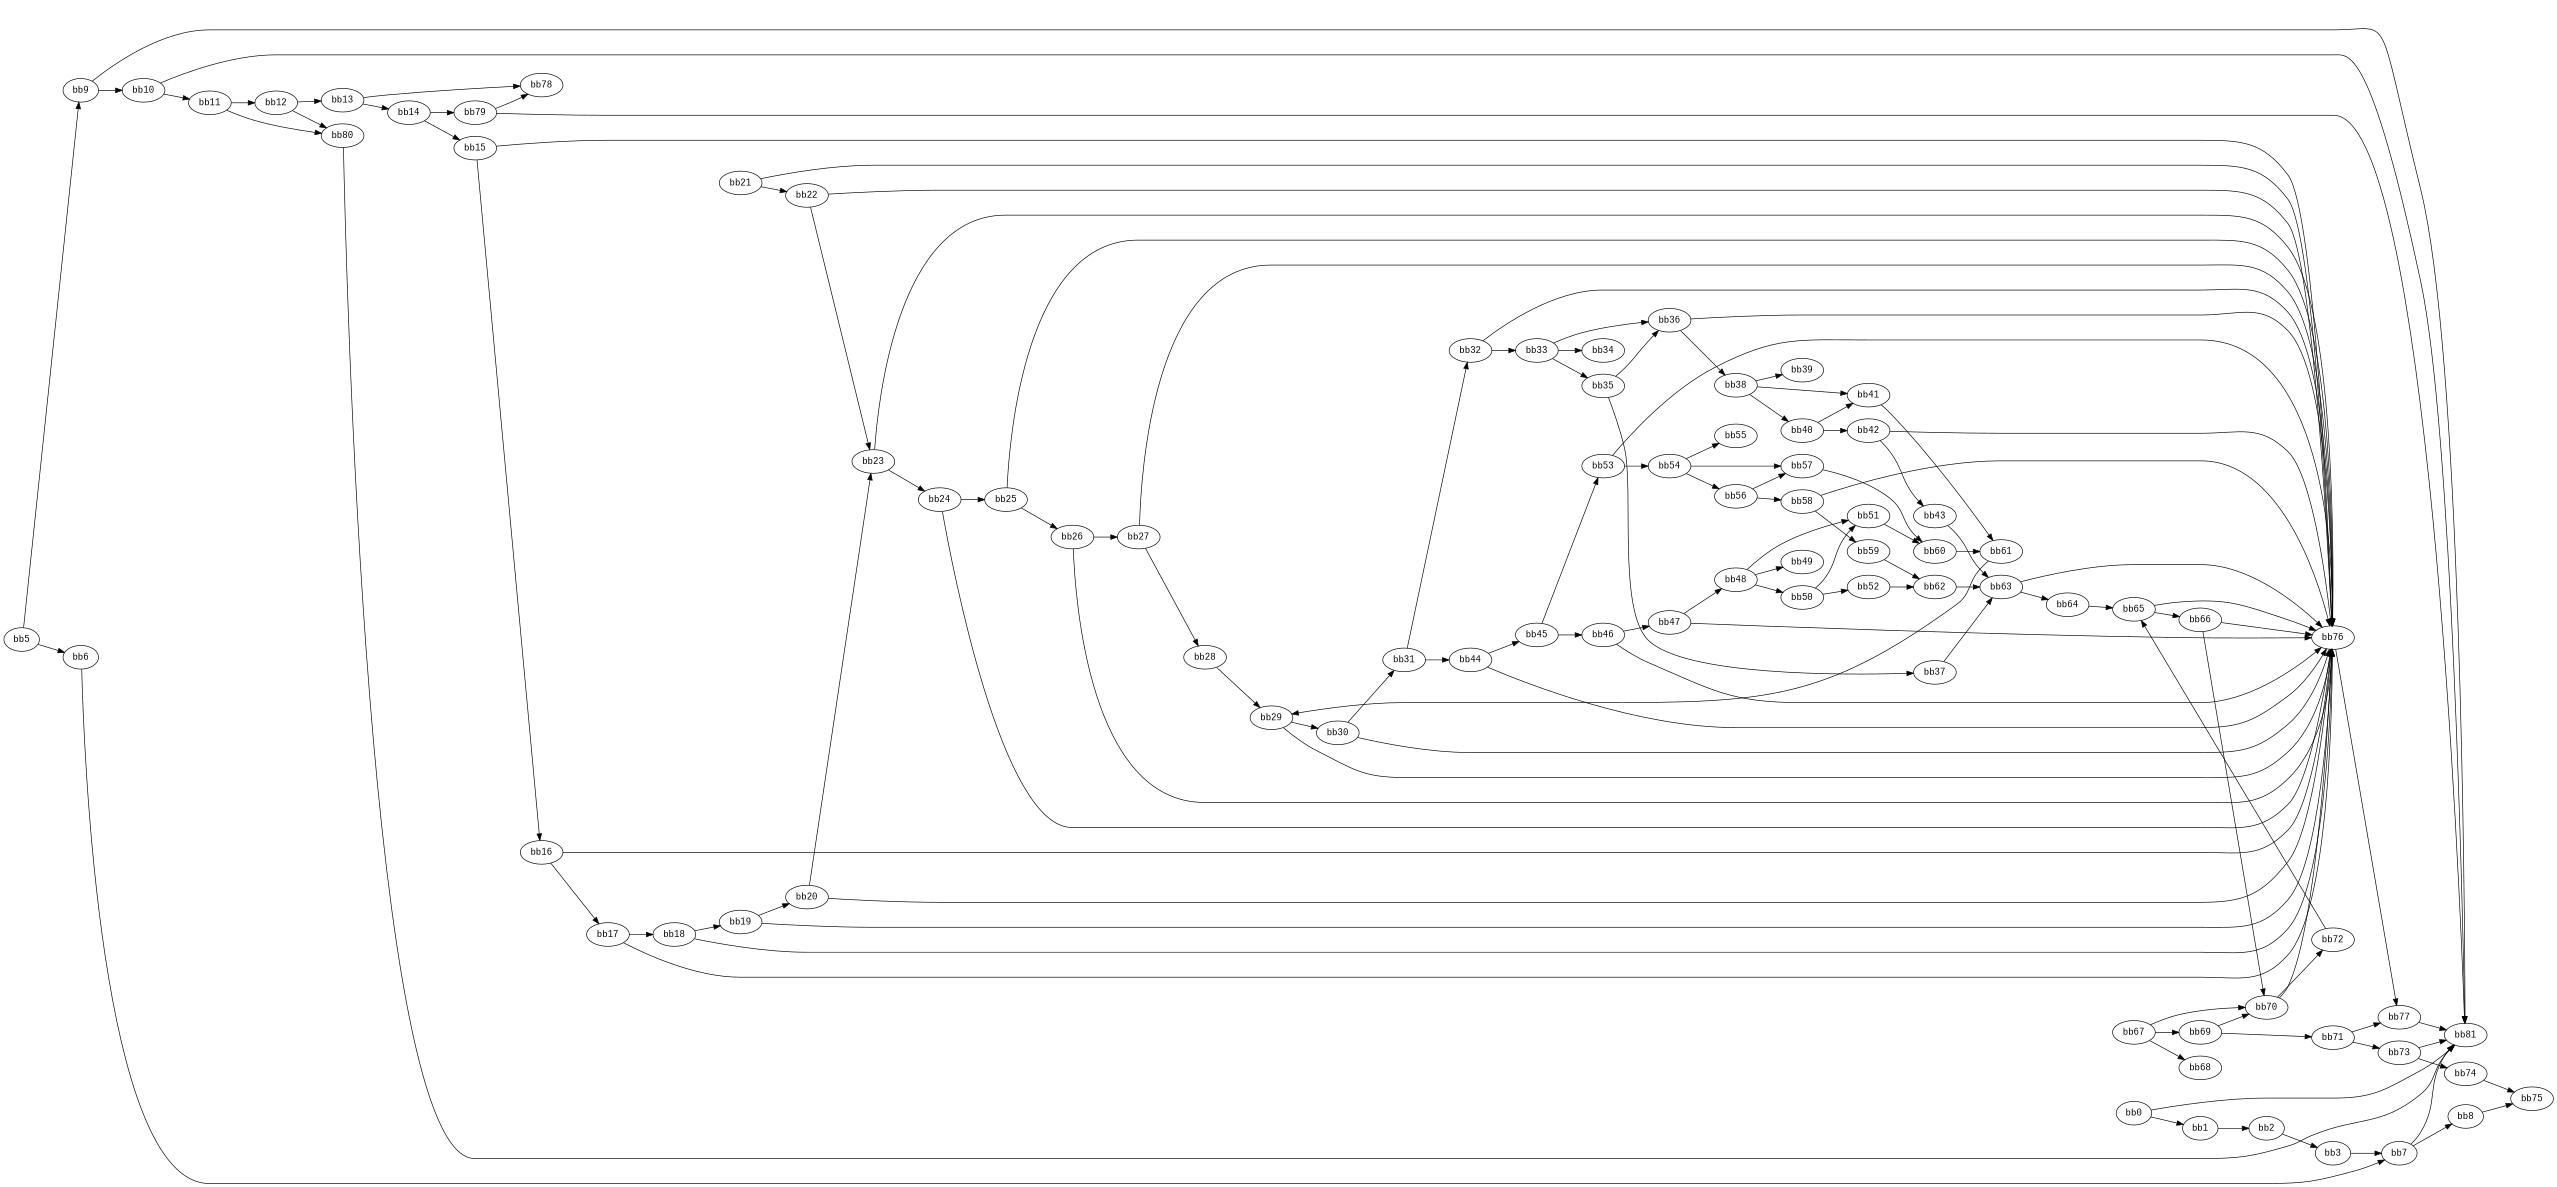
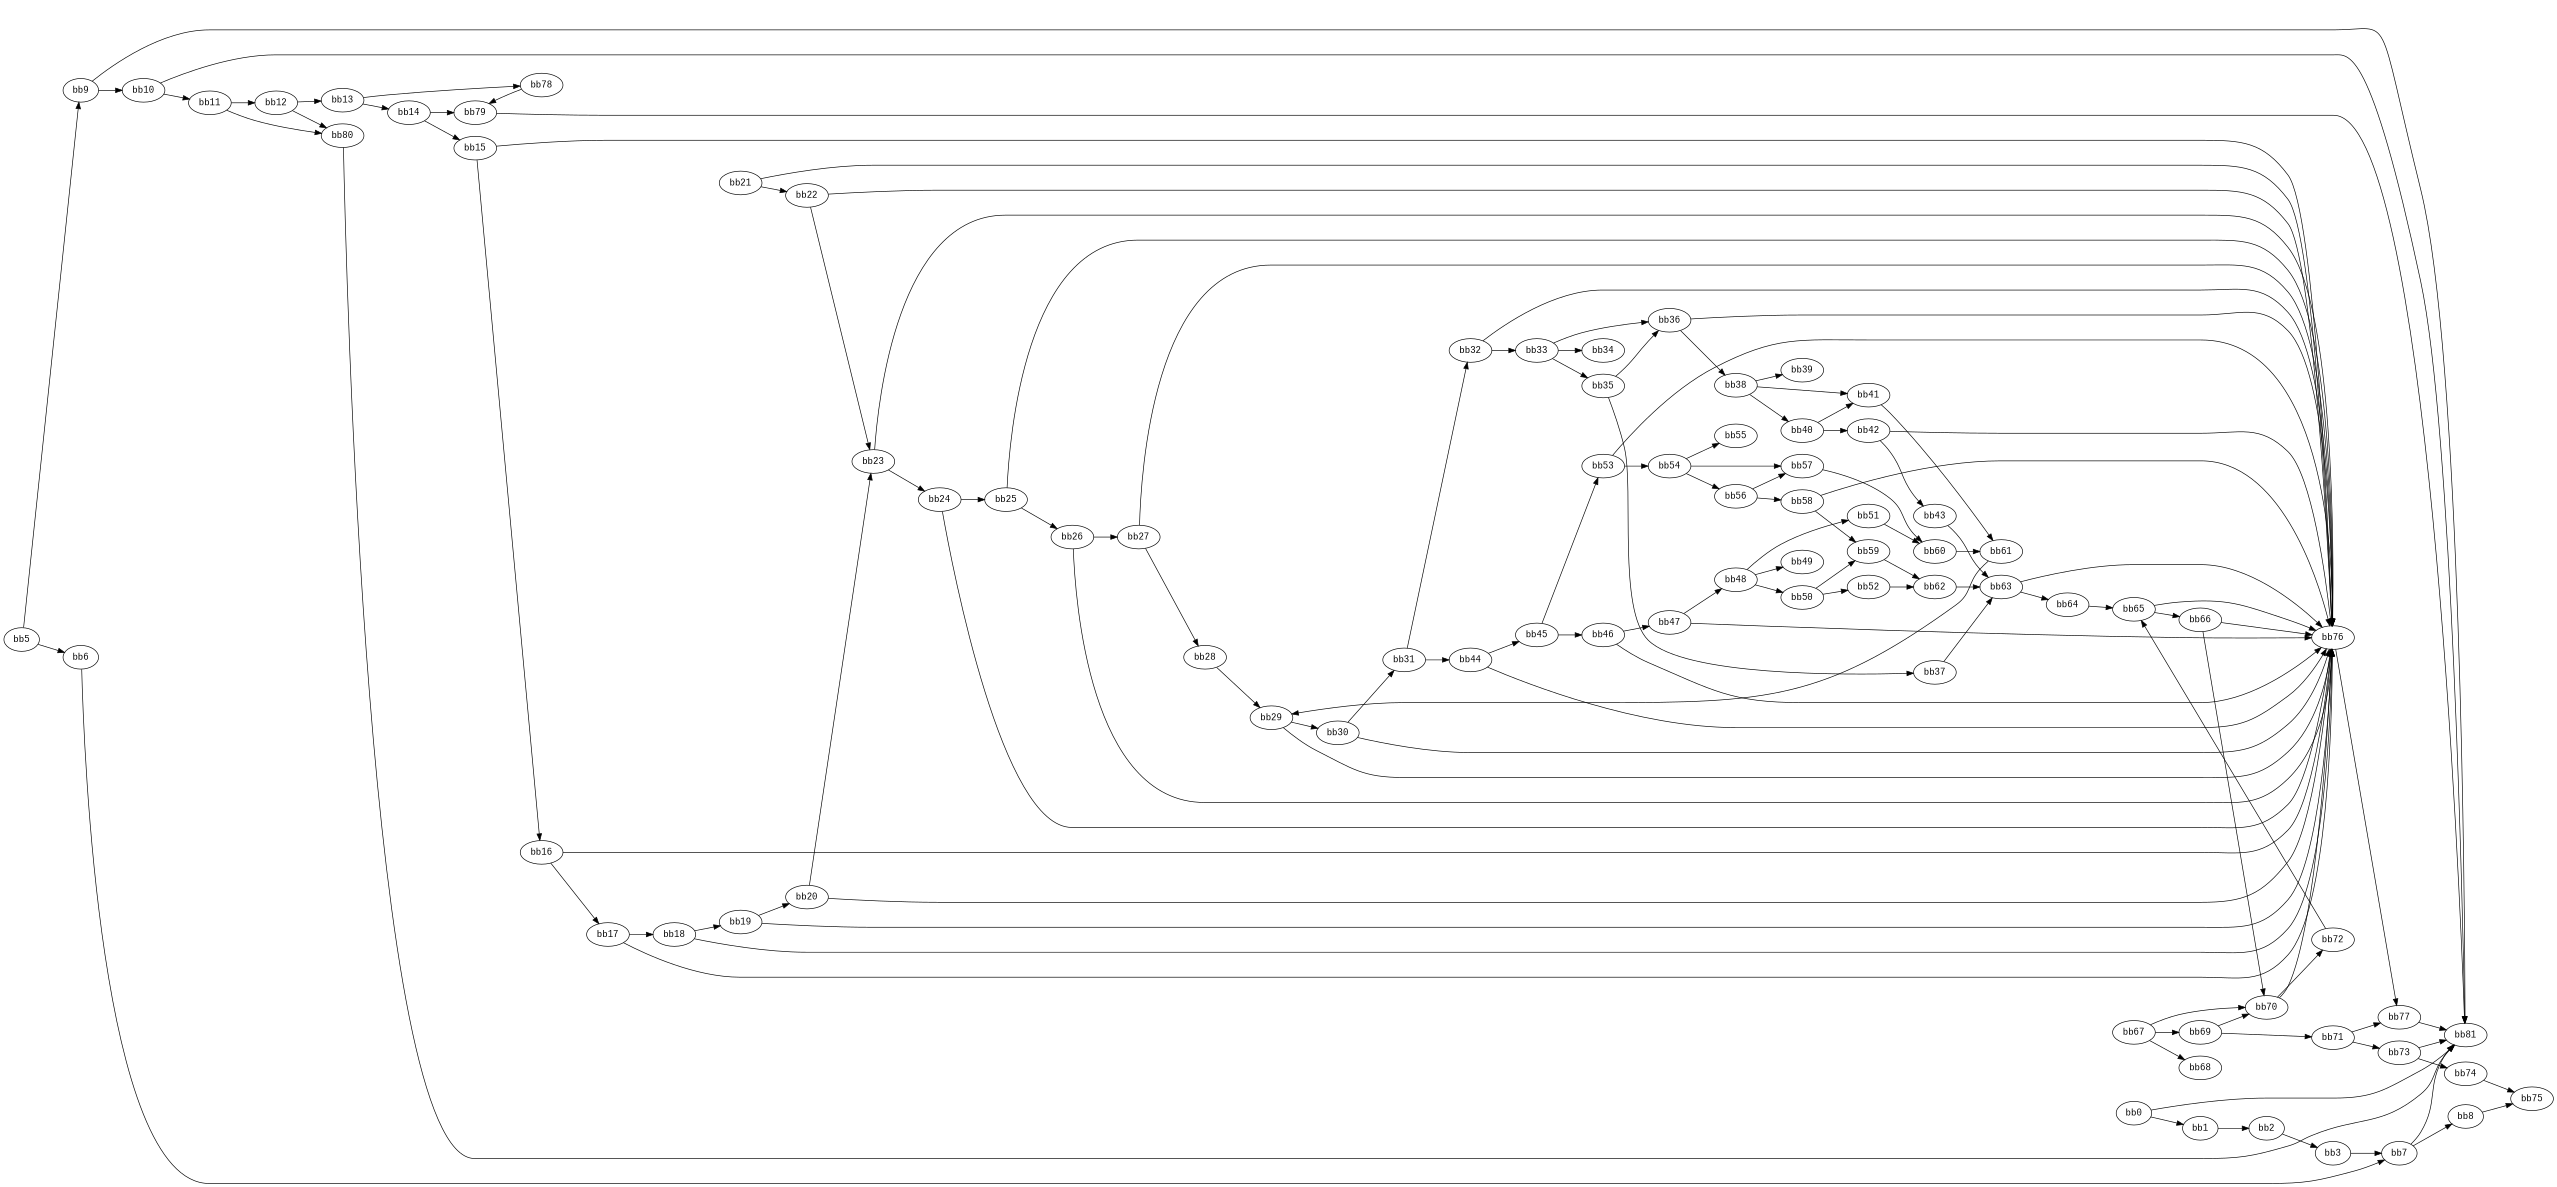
(509, 103) -> (508, 95)
(1834, 560) -> (1833, 576)
